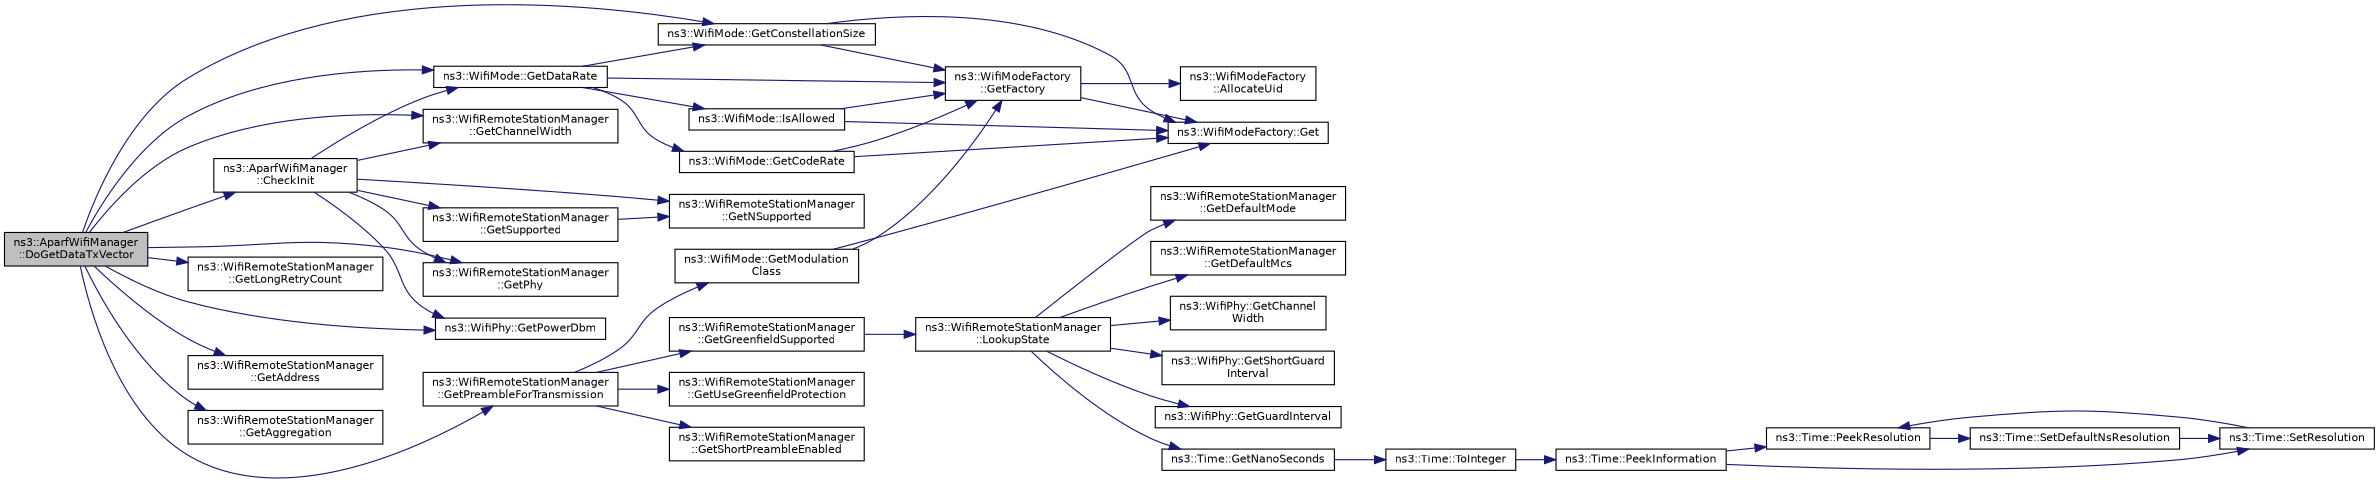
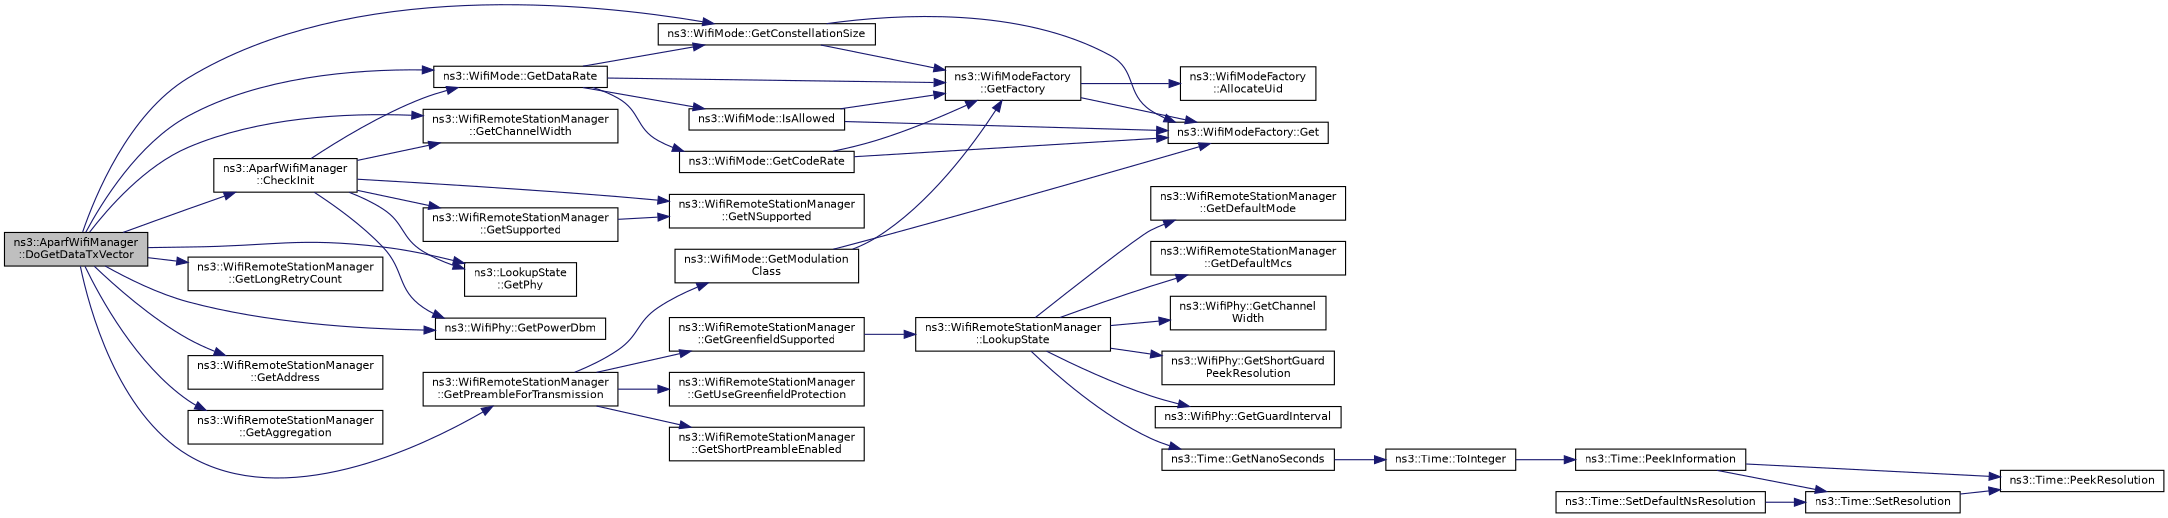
(521, 279) -> (521, 279)
(1248, 368) -> (1248, 368)
(1944, 438) -> none
